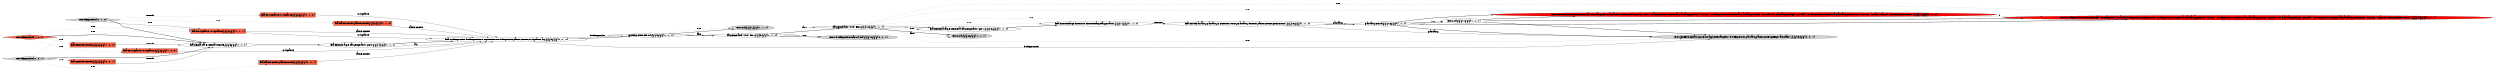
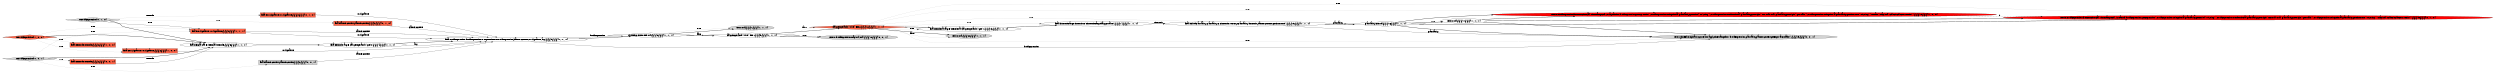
(858, 27) -> (858, 27)
(147, 45) -> none
(288, 62) -> (288, 62)
